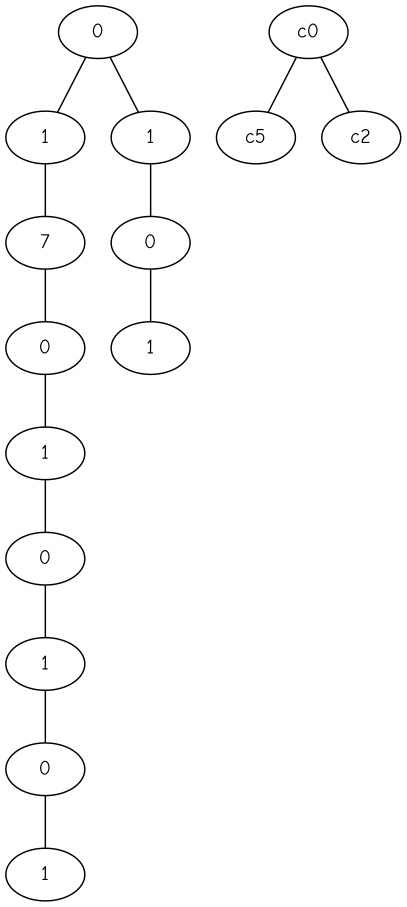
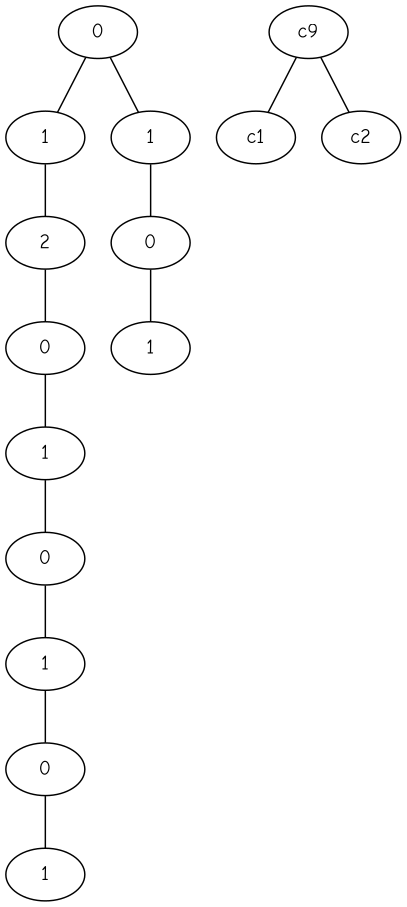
(309, 32) -> (309, 32)
(256, 137) -> (256, 137)
(45, 243) -> (45, 243)
